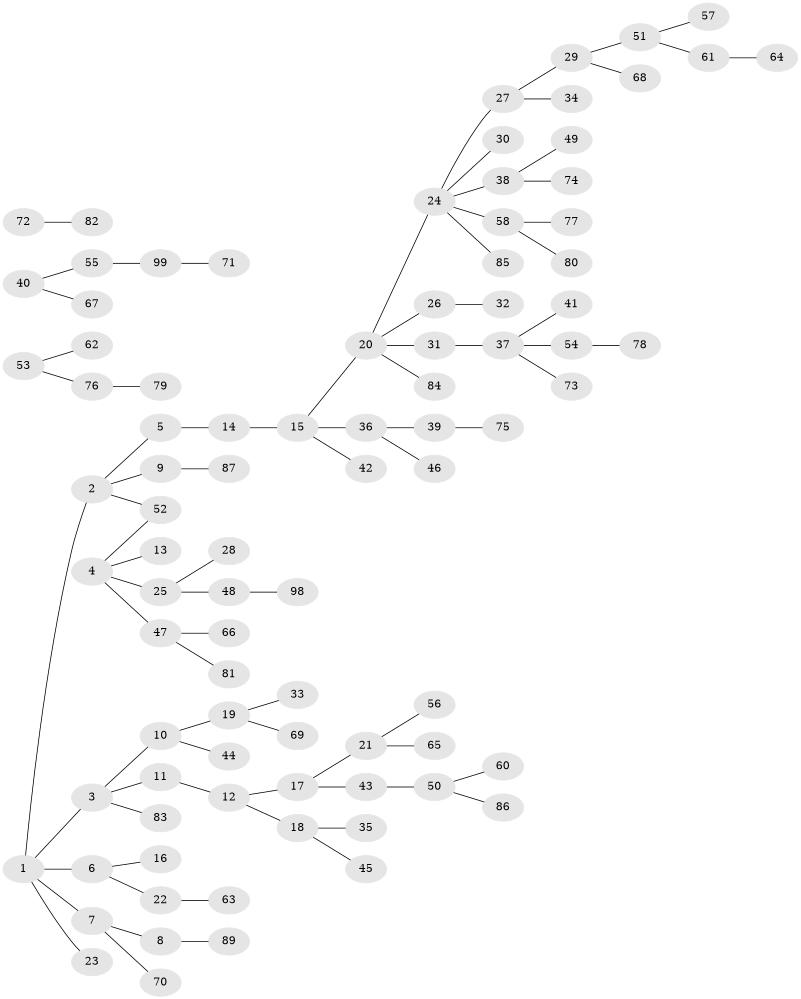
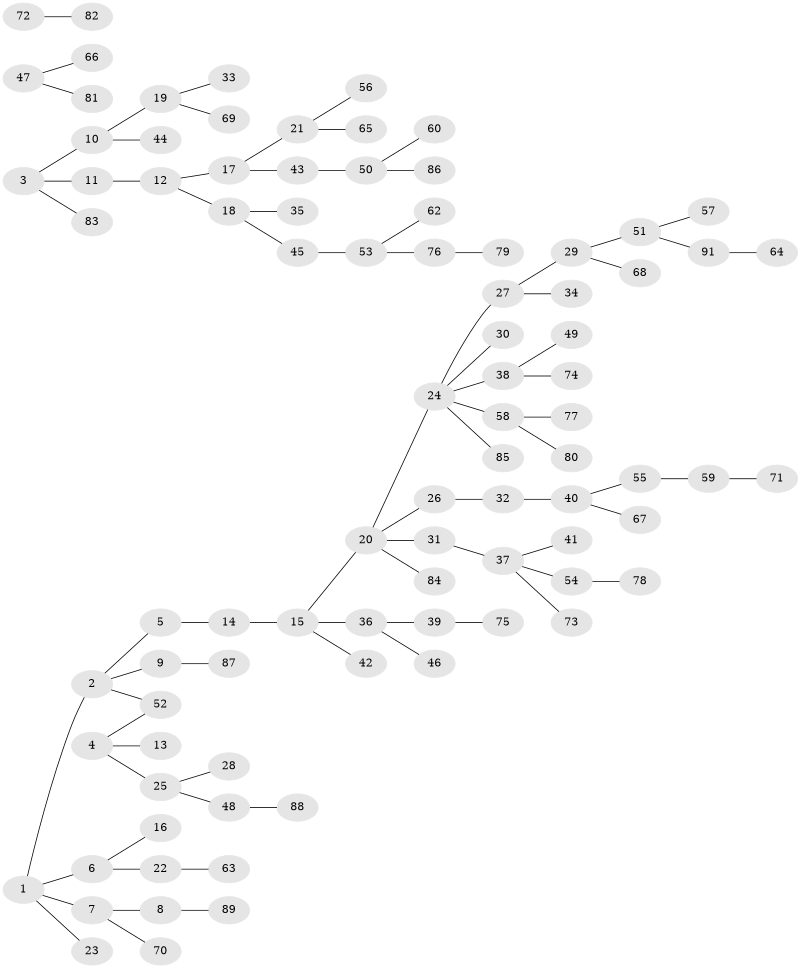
(709, 58) -> (709, 253)
none -> (332, 253)
(161, 263) -> (709, 479)
none -> (537, 499)
(298, 592) -> (298, 808)
(126, 602) -> none
(58, 833) -> none
